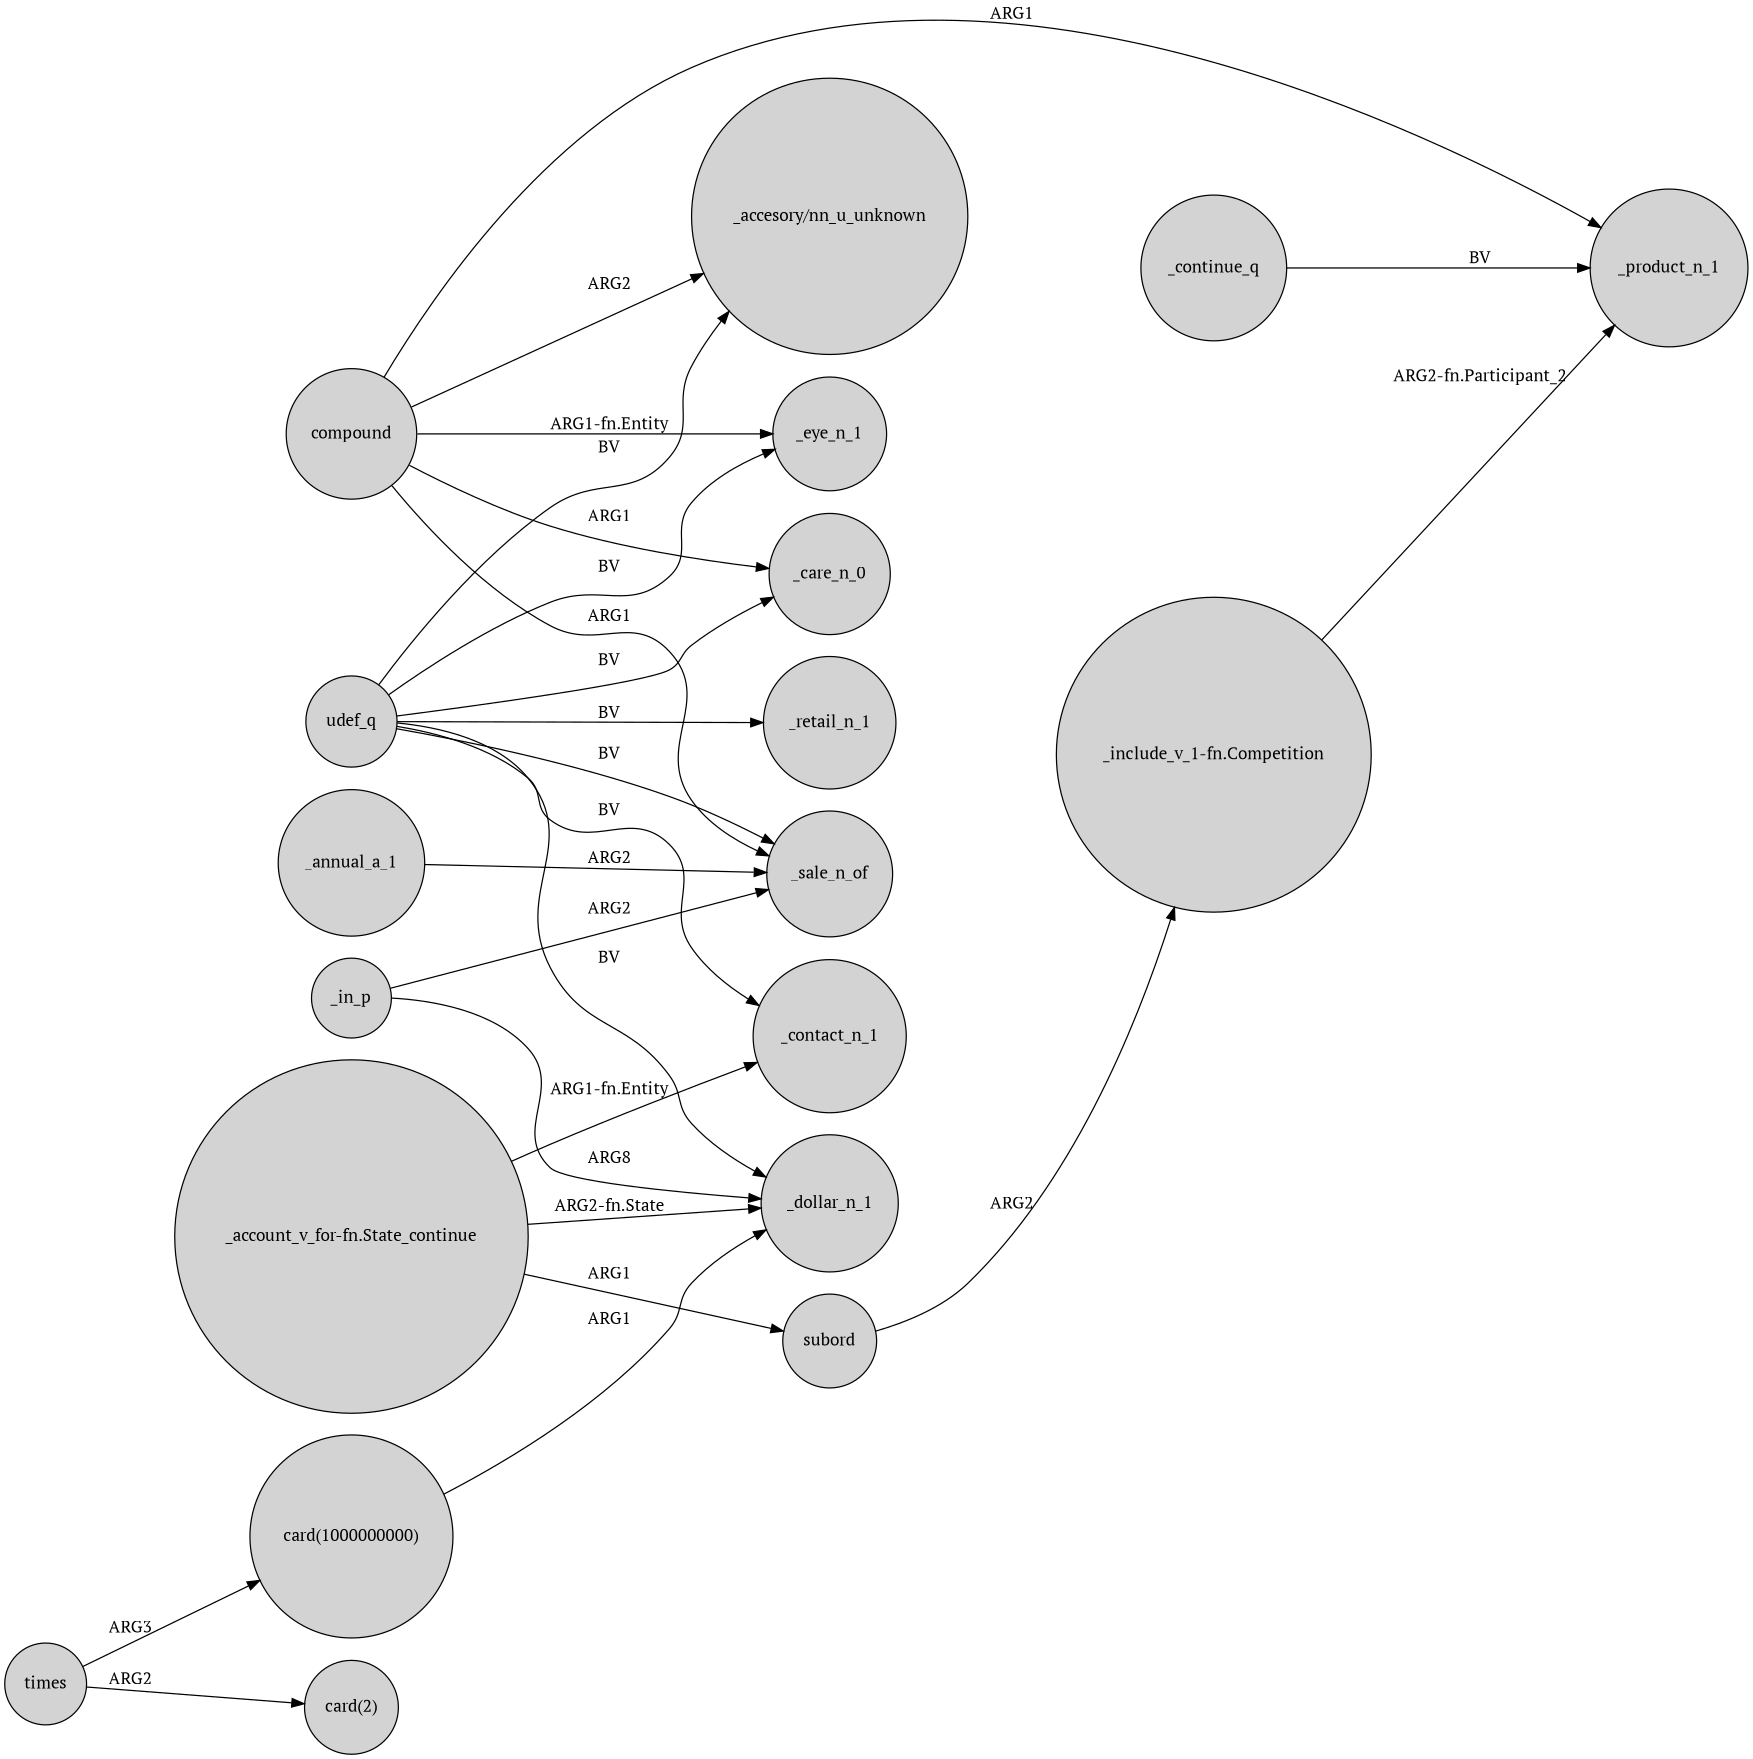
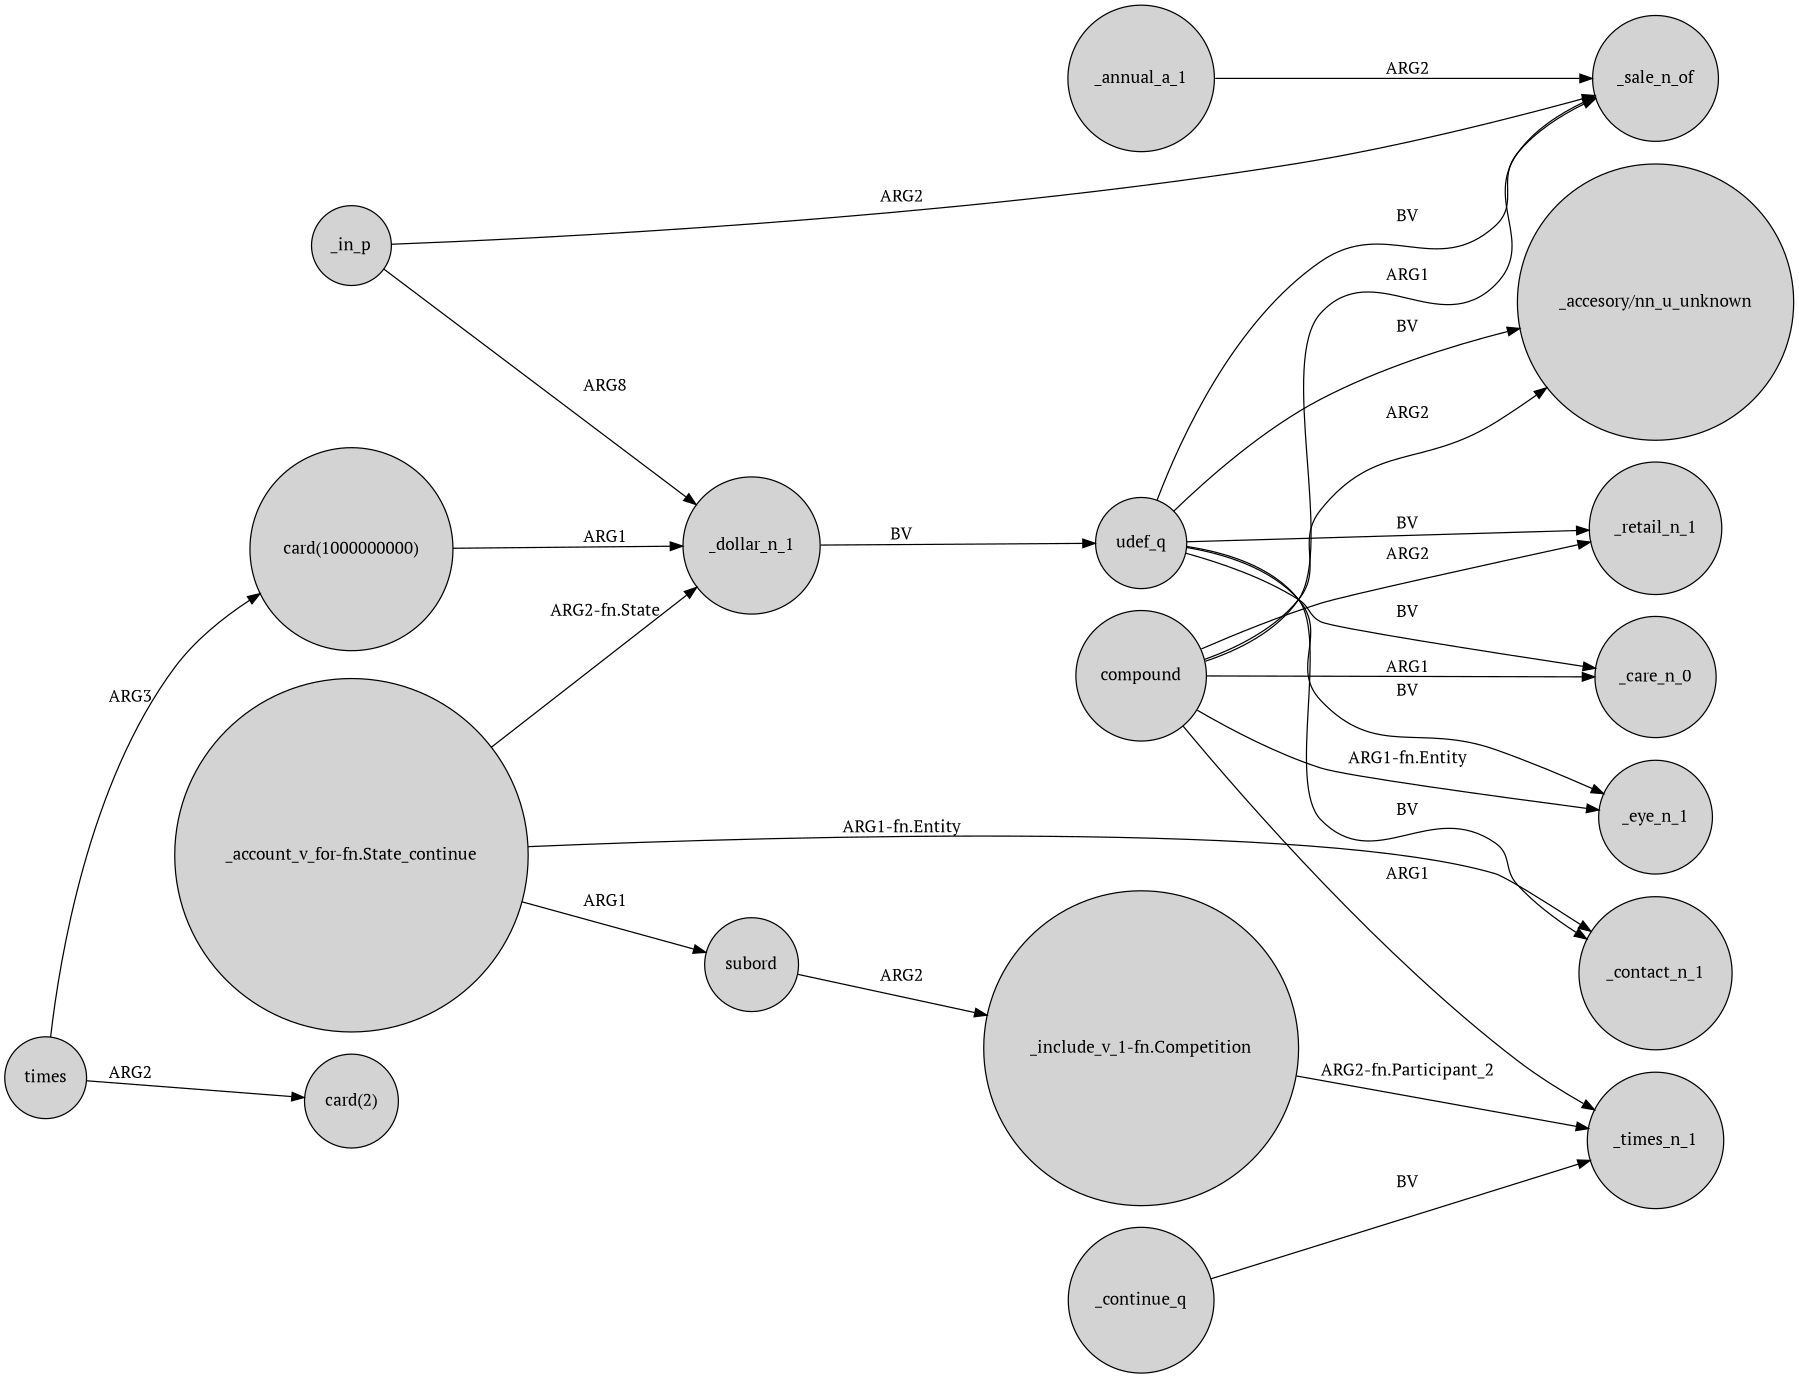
(1669, 268) -> (1656, 1140)
none -> (1387, 587)
(539, 930) -> (952, 544)
